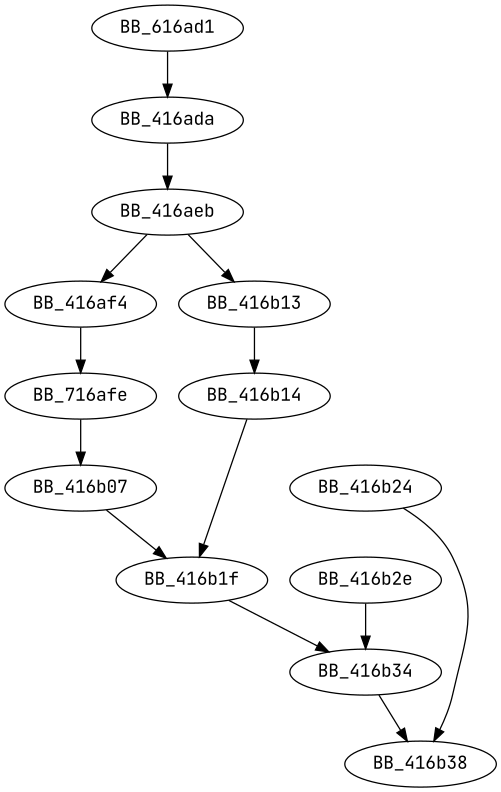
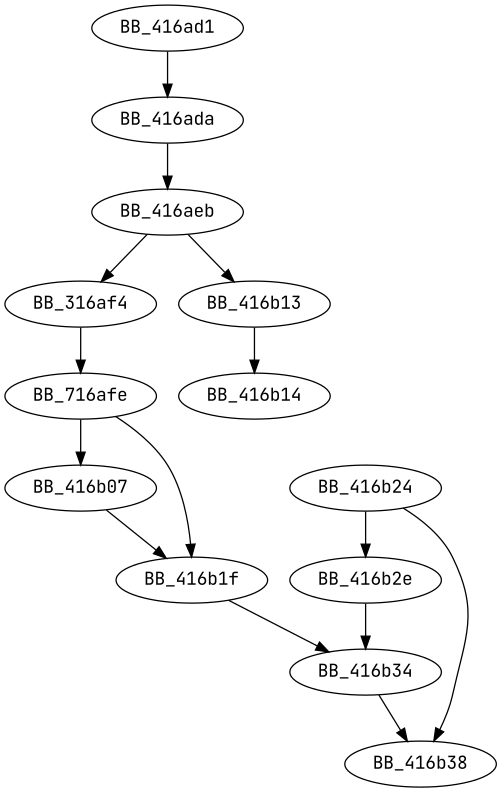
(168, 28) -> (168, 28)
(81, 304) -> (81, 304)
(225, 482) -> (170, 470)
none -> (366, 528)
